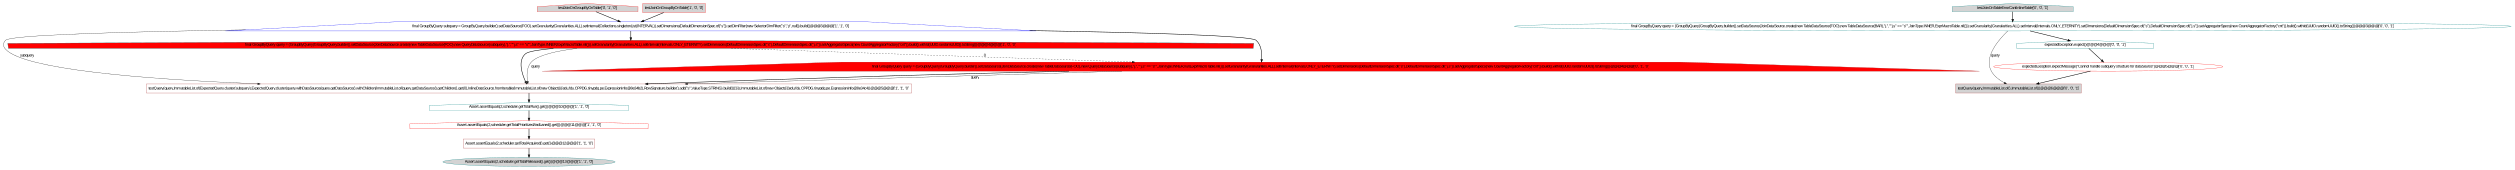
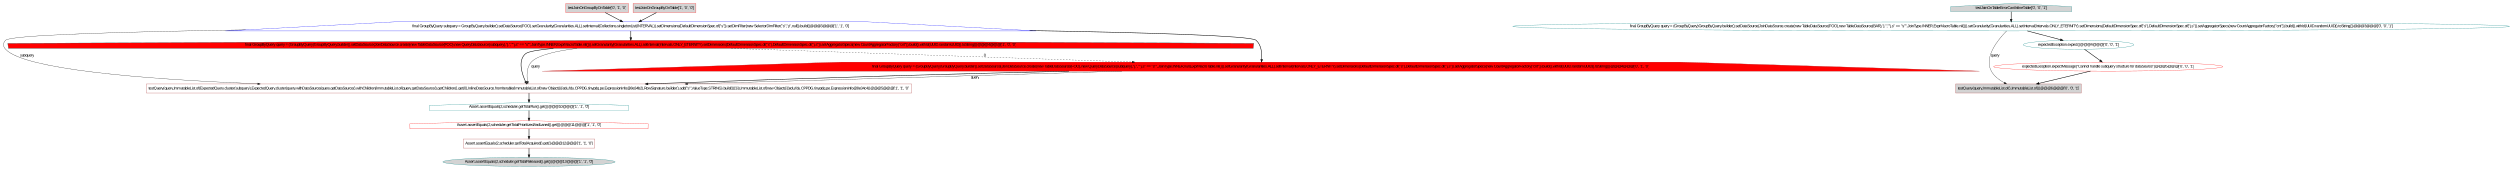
(588, 8) -> (597, 8)
(2085, 45) -> (2079, 45)
